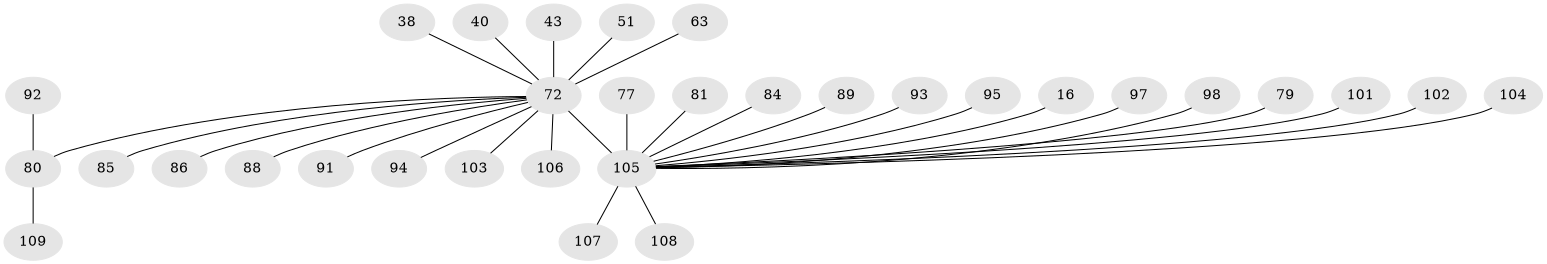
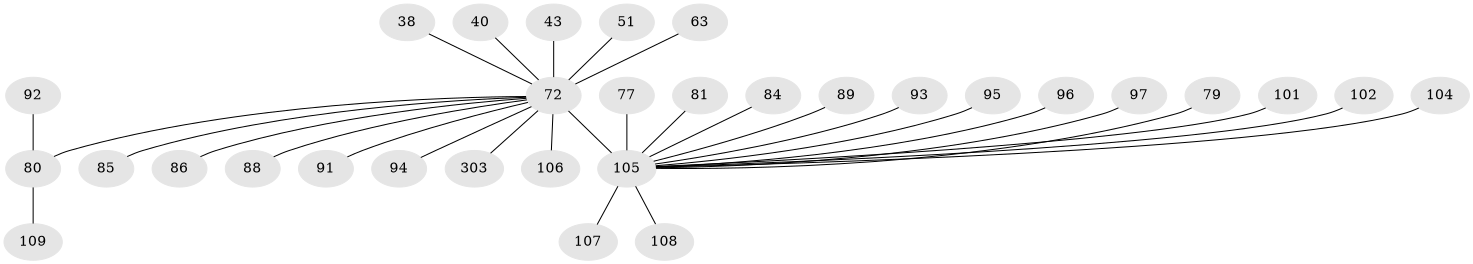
(1066, 96) -> (1066, 96)
(1212, 96) -> none
(474, 169) -> (474, 169)
